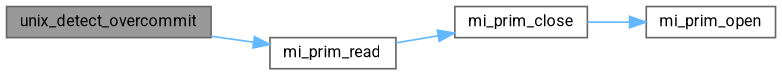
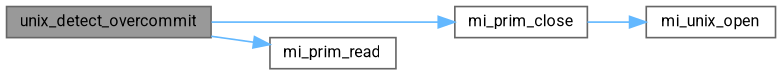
(711, 22) -> (711, 22)
(417, 39) -> (325, 22)
